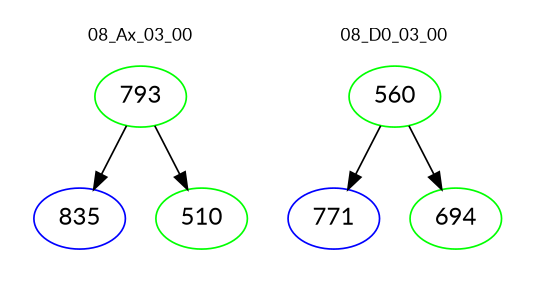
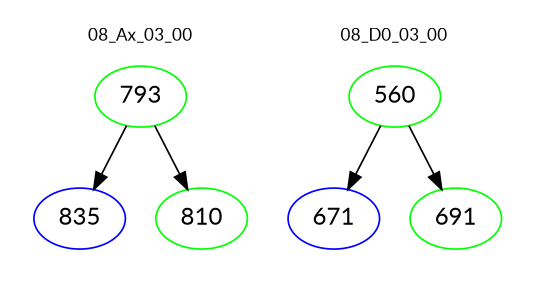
(202, 219) -> (202, 219)
(334, 219) -> (334, 219)
(456, 219) -> (456, 219)
